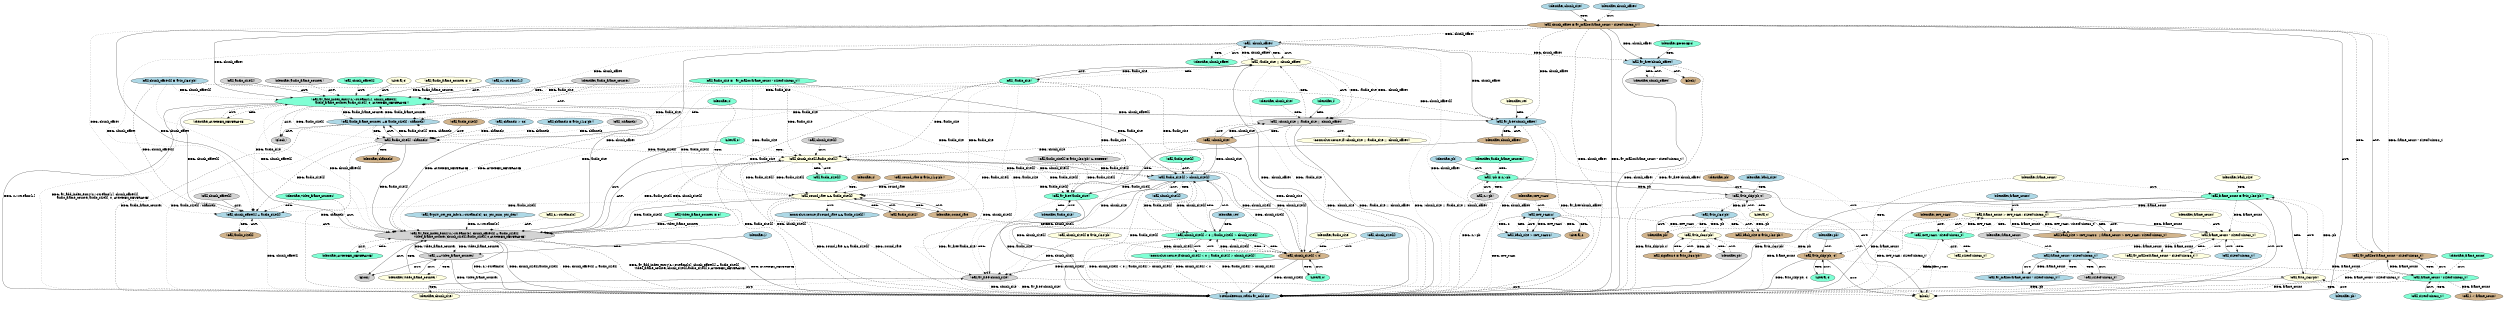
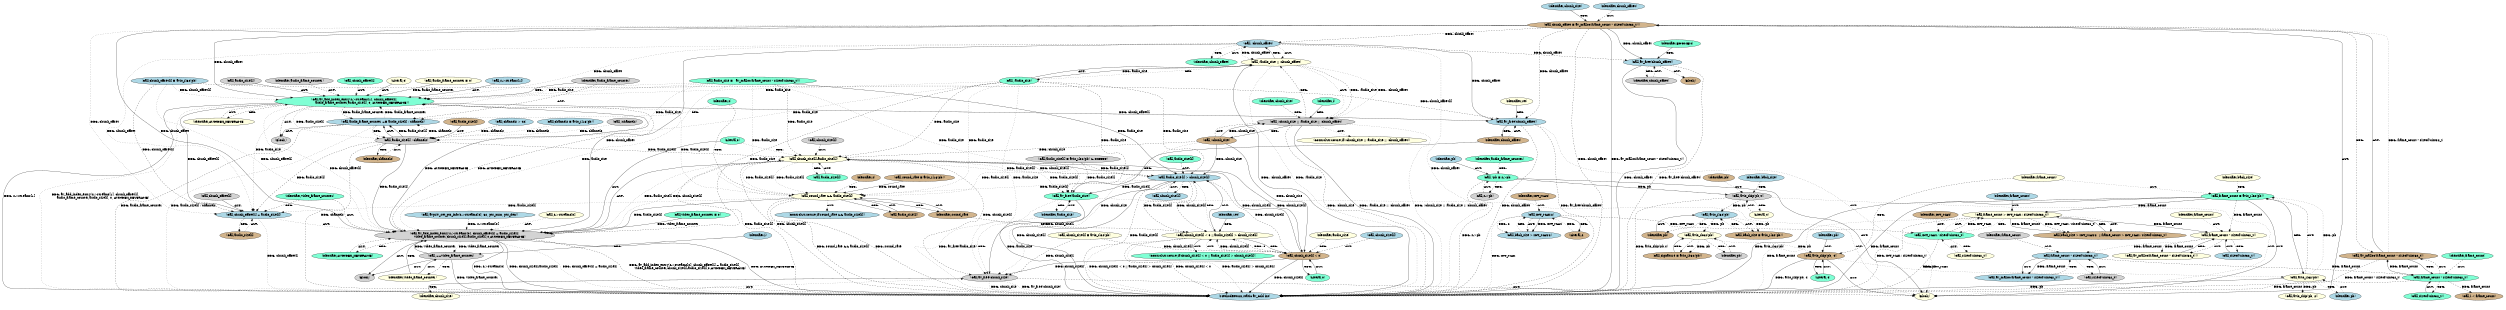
none -> (391, 151)
(1095, 165) -> (1095, 165)
(1217, 235) -> (1217, 235)
none -> (2302, 296)
